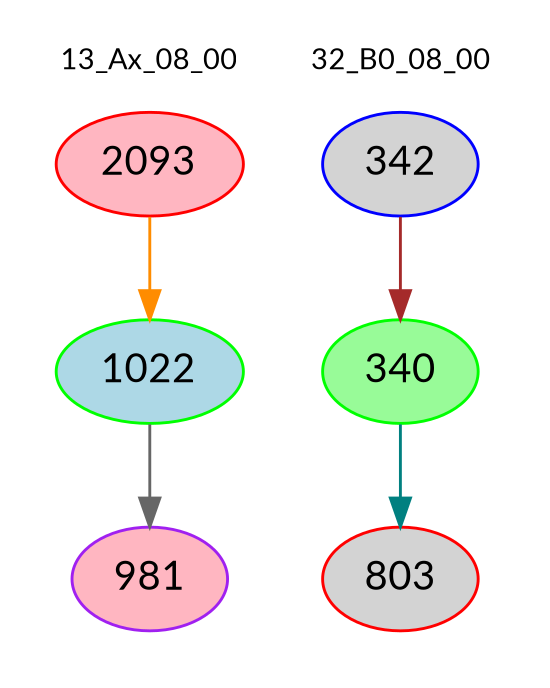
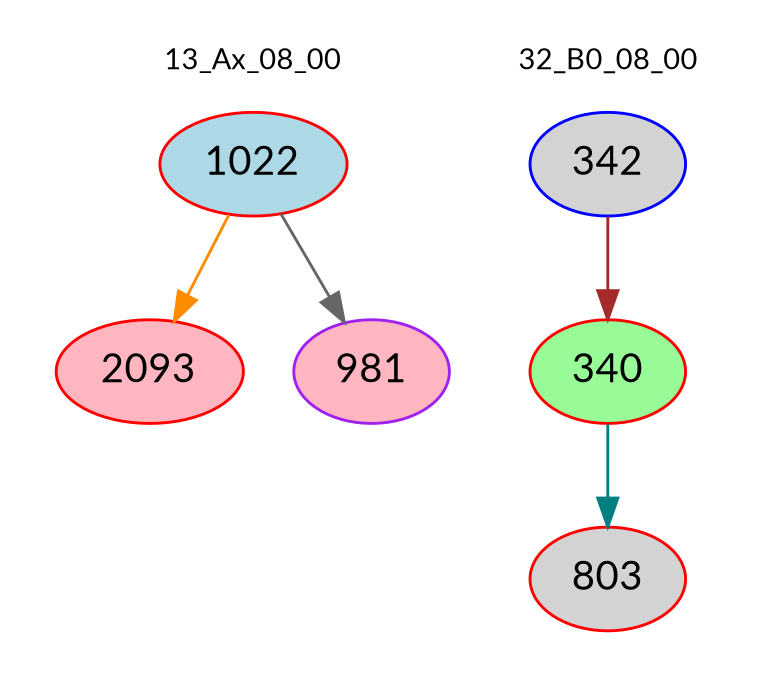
(150, 254) -> (208, 255)
(150, 372) -> (253, 164)
(400, 372) -> (608, 372)
